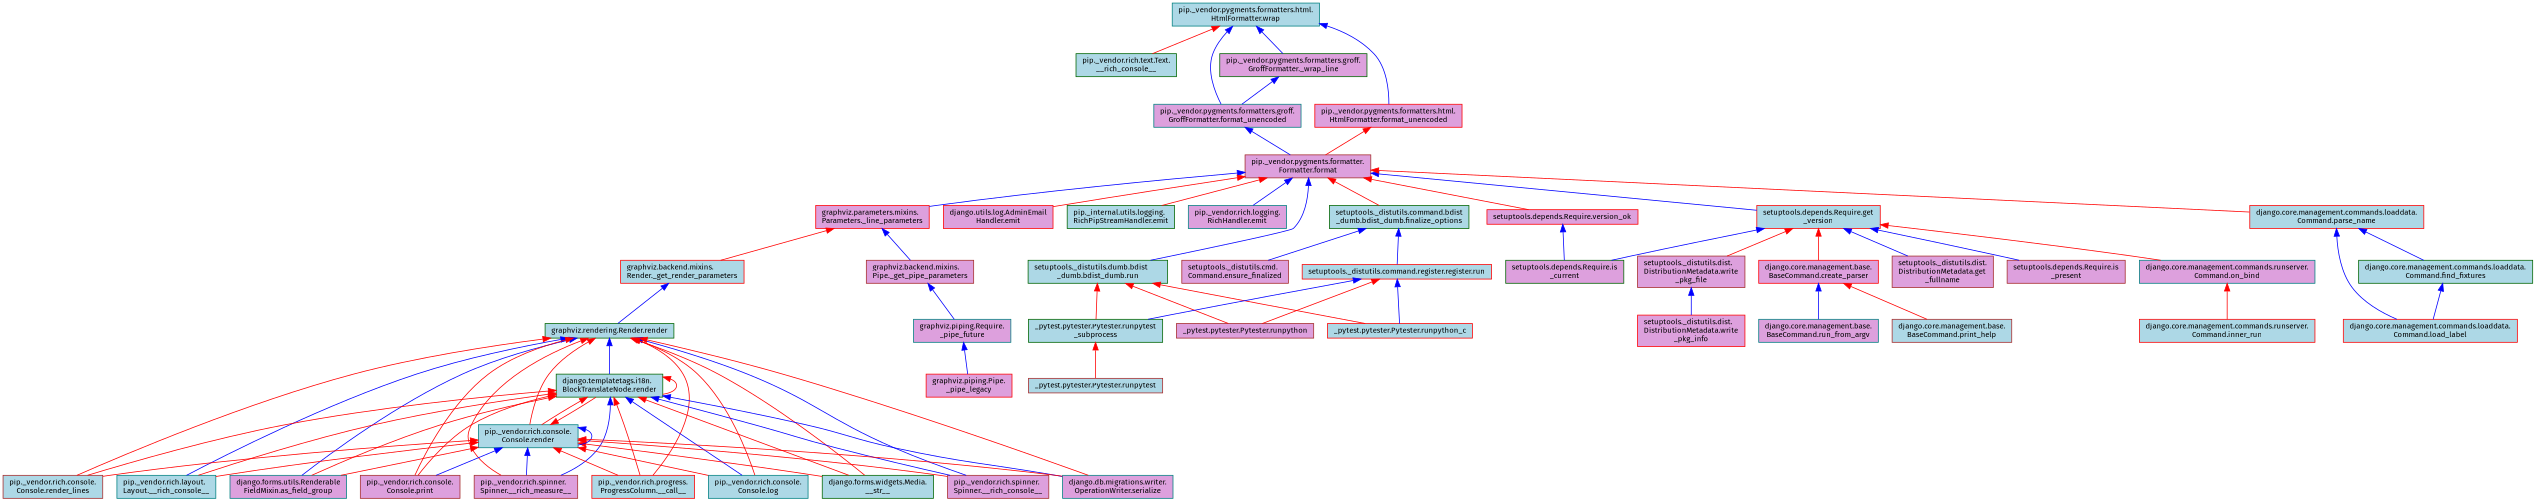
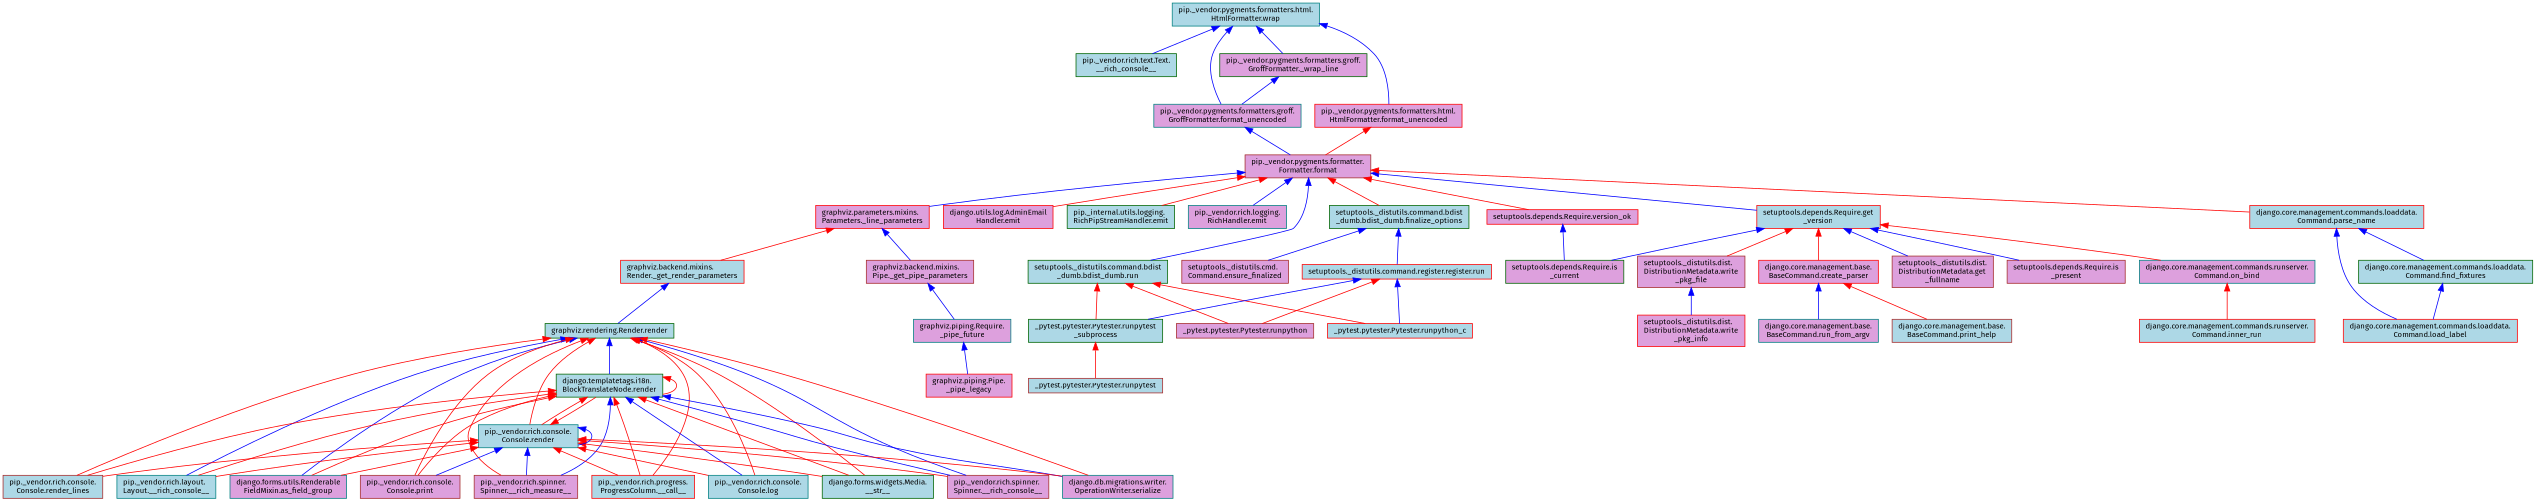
(1182, 41) -> (1182, 41)
(1098, 272) -> (1098, 272)
